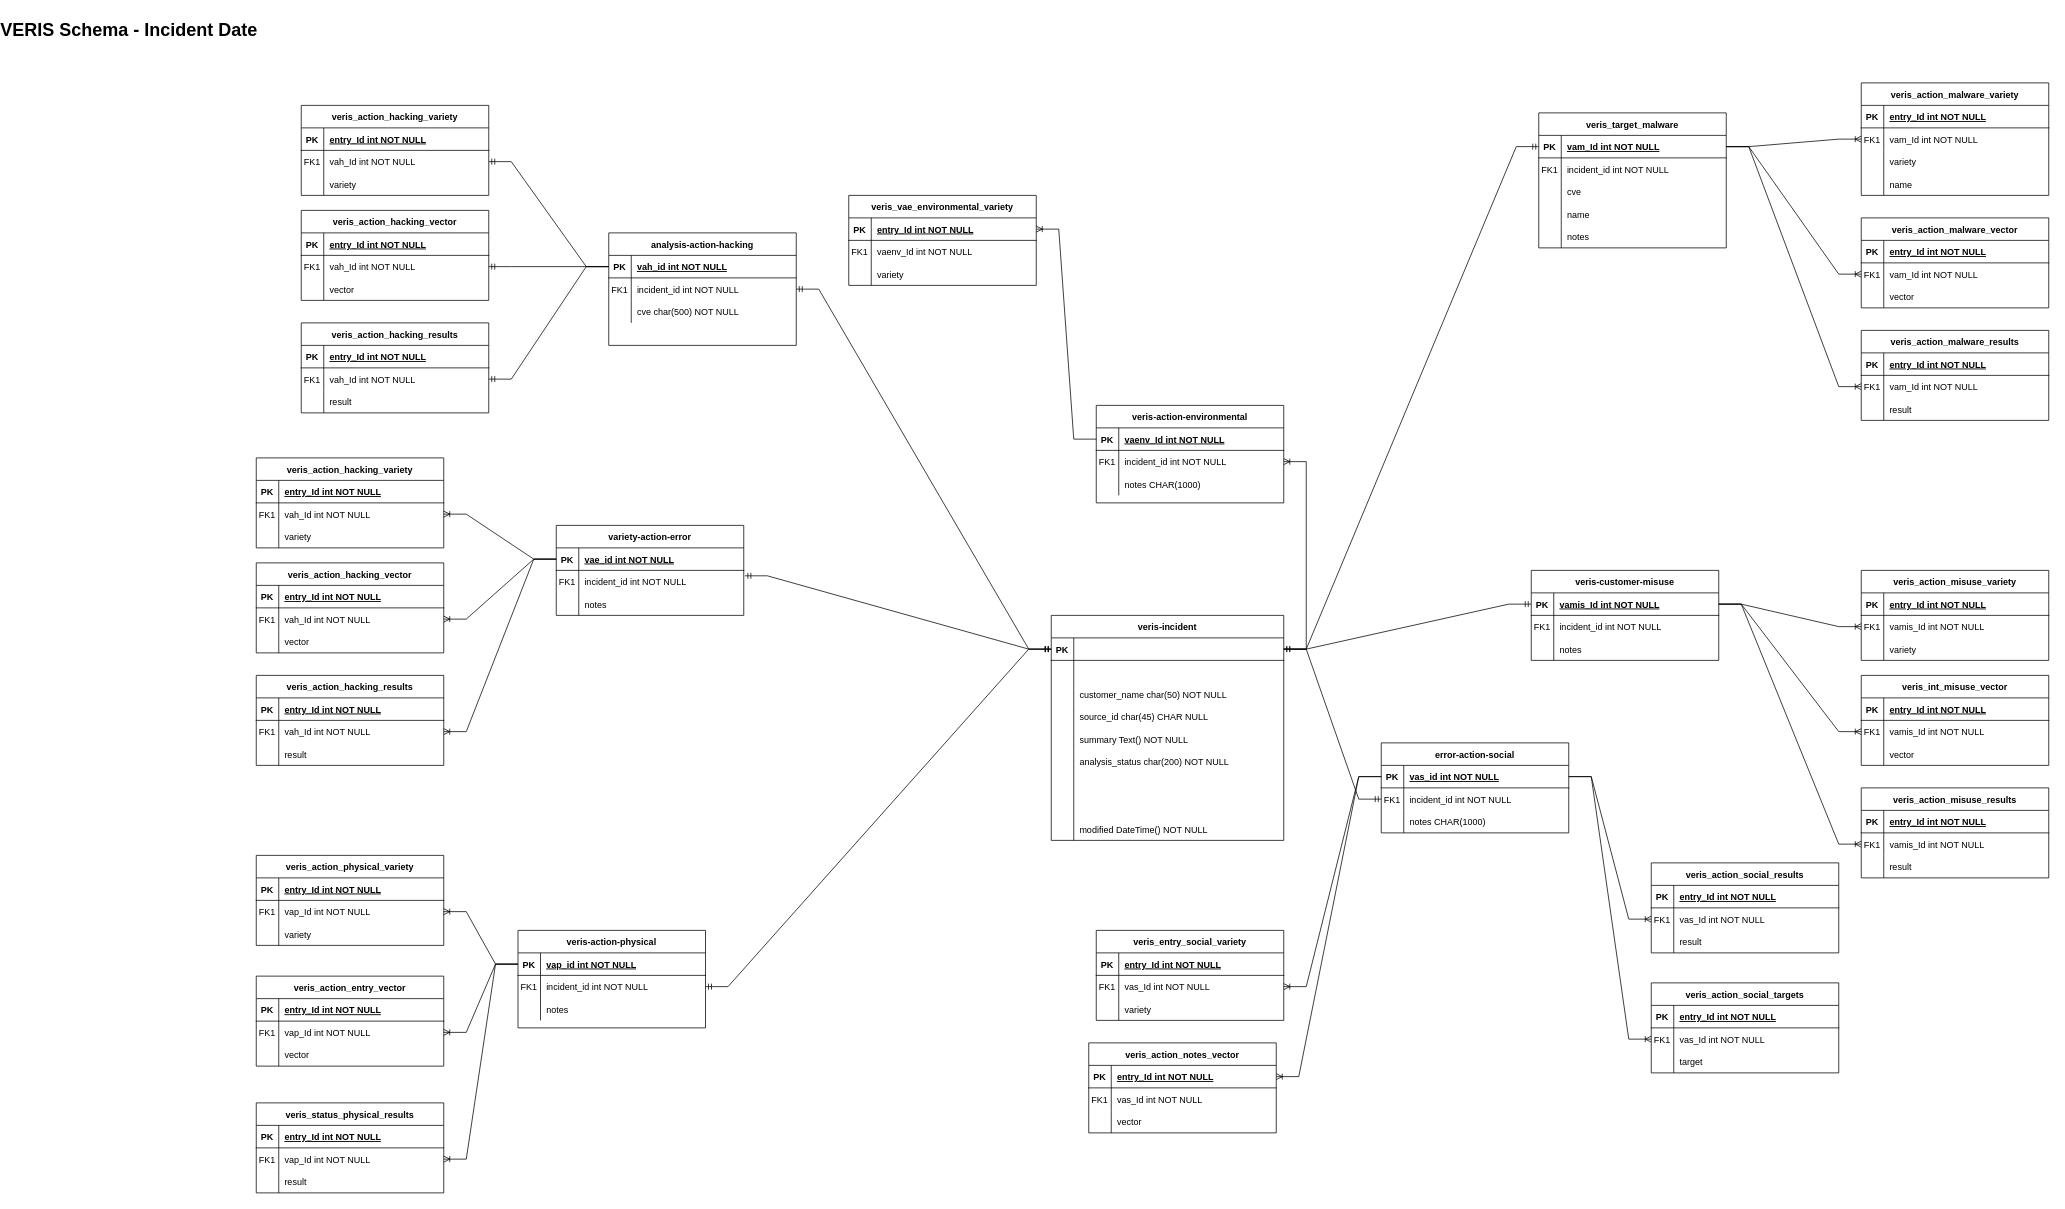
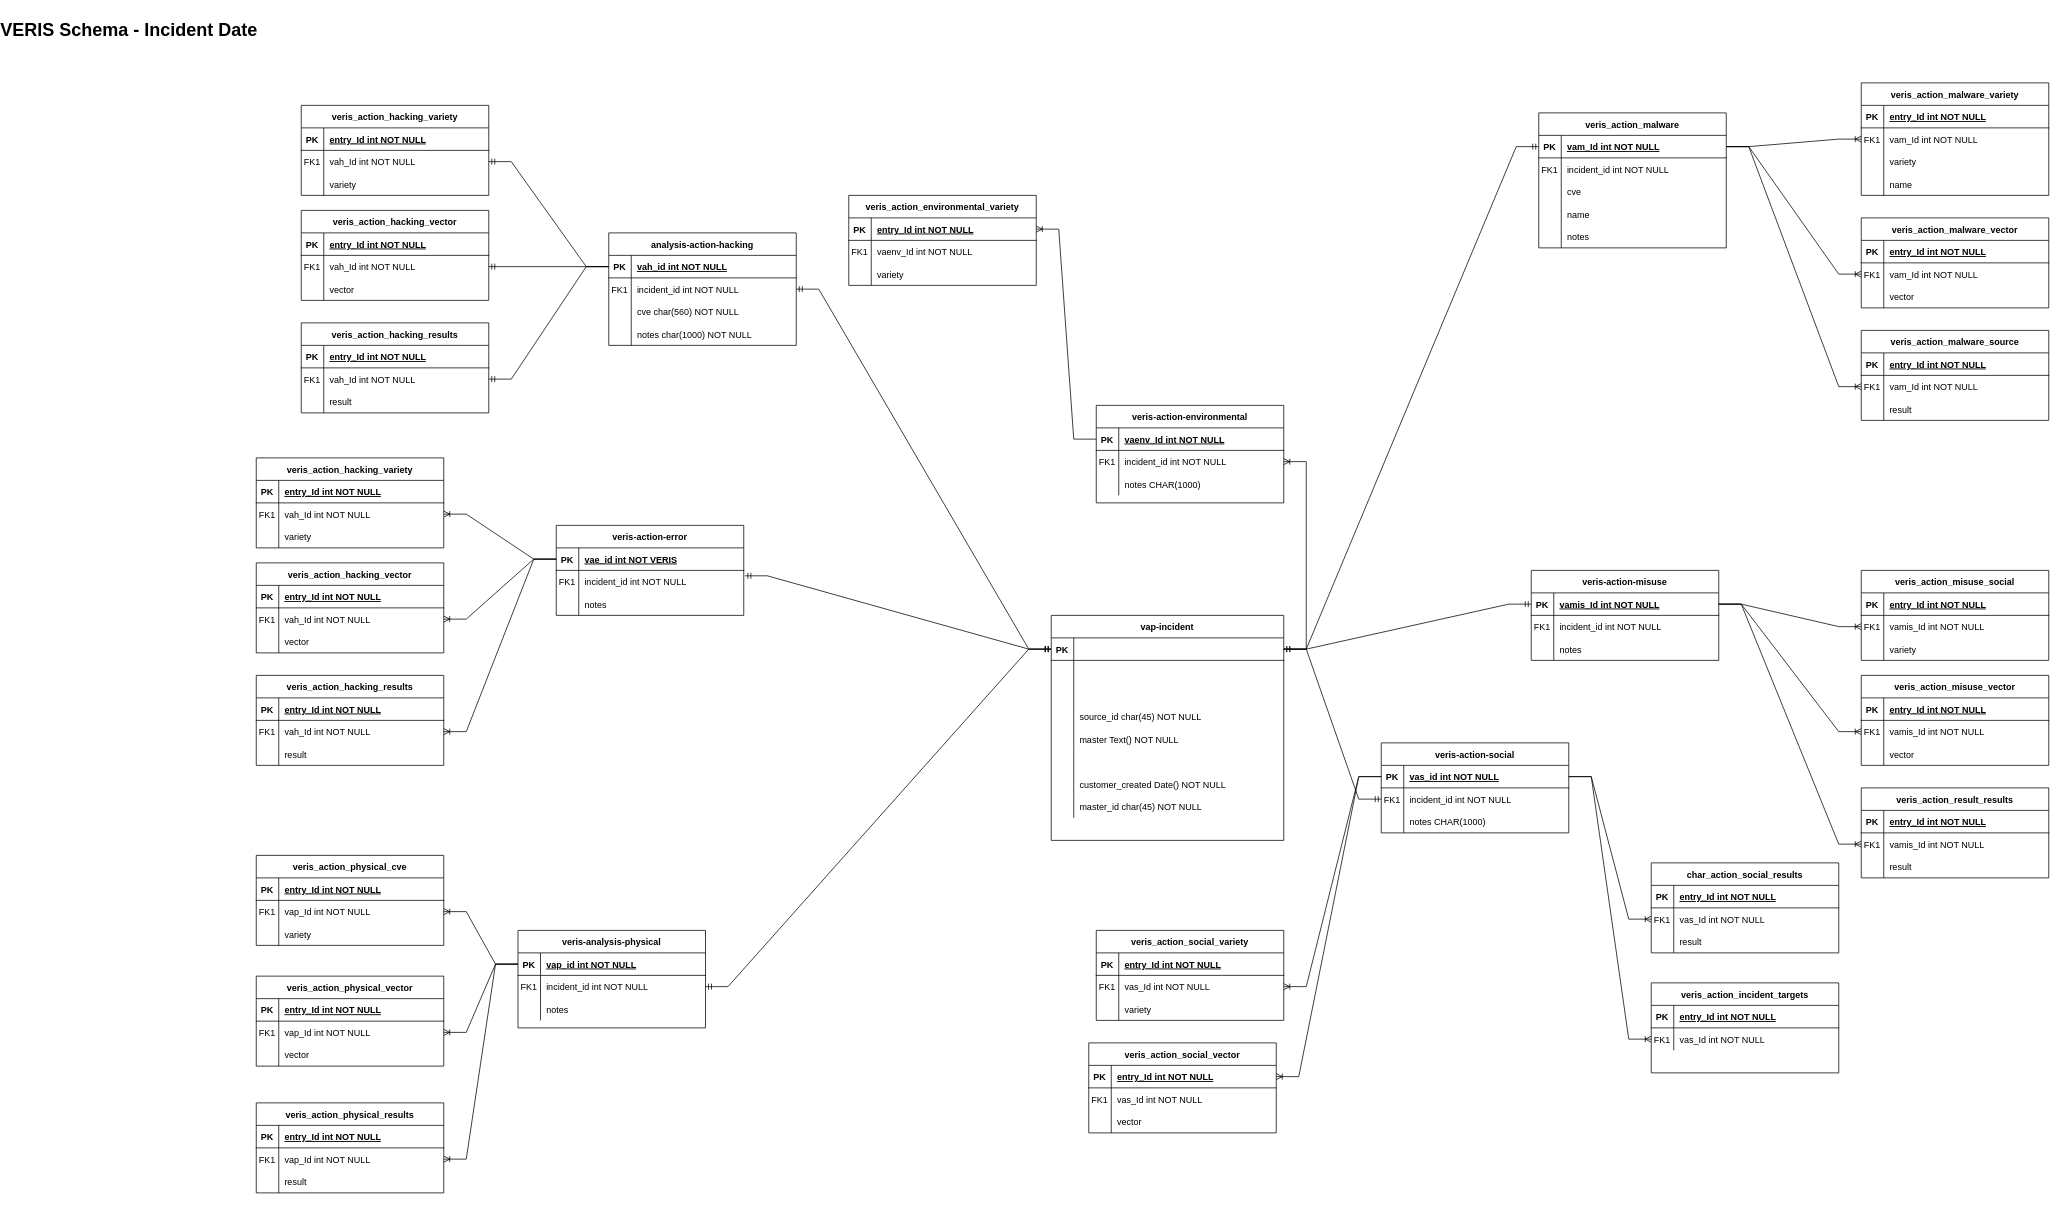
(1632, 125) -> (1632, 125)
(942, 207) -> (942, 207)
(689, 312) -> (689, 312)
none -> (714, 334)
(1955, 342) -> (1955, 342)
(650, 537) -> (650, 537)
(627, 560) -> (630, 560)
(1625, 582) -> (1625, 582)
(1955, 582) -> (1955, 582)
(1167, 627) -> (1167, 627)
(1955, 687) -> (1955, 687)
(1179, 694) -> none
(1145, 717) -> (1143, 717)
(1134, 740) -> (1131, 740)
(1475, 755) -> (1475, 755)
(1179, 762) -> none
none -> (1179, 784)
(1955, 800) -> (1955, 800)
none -> (1179, 807)
(1179, 829) -> none
(350, 867) -> (350, 867)
(1745, 875) -> (1745, 875)
(611, 942) -> (611, 942)
(1190, 942) -> (1190, 942)
(350, 988) -> (350, 988)
(1745, 995) -> (1745, 995)
(1182, 1055) -> (1182, 1055)
(1756, 1062) -> none
(350, 1115) -> (350, 1115)
